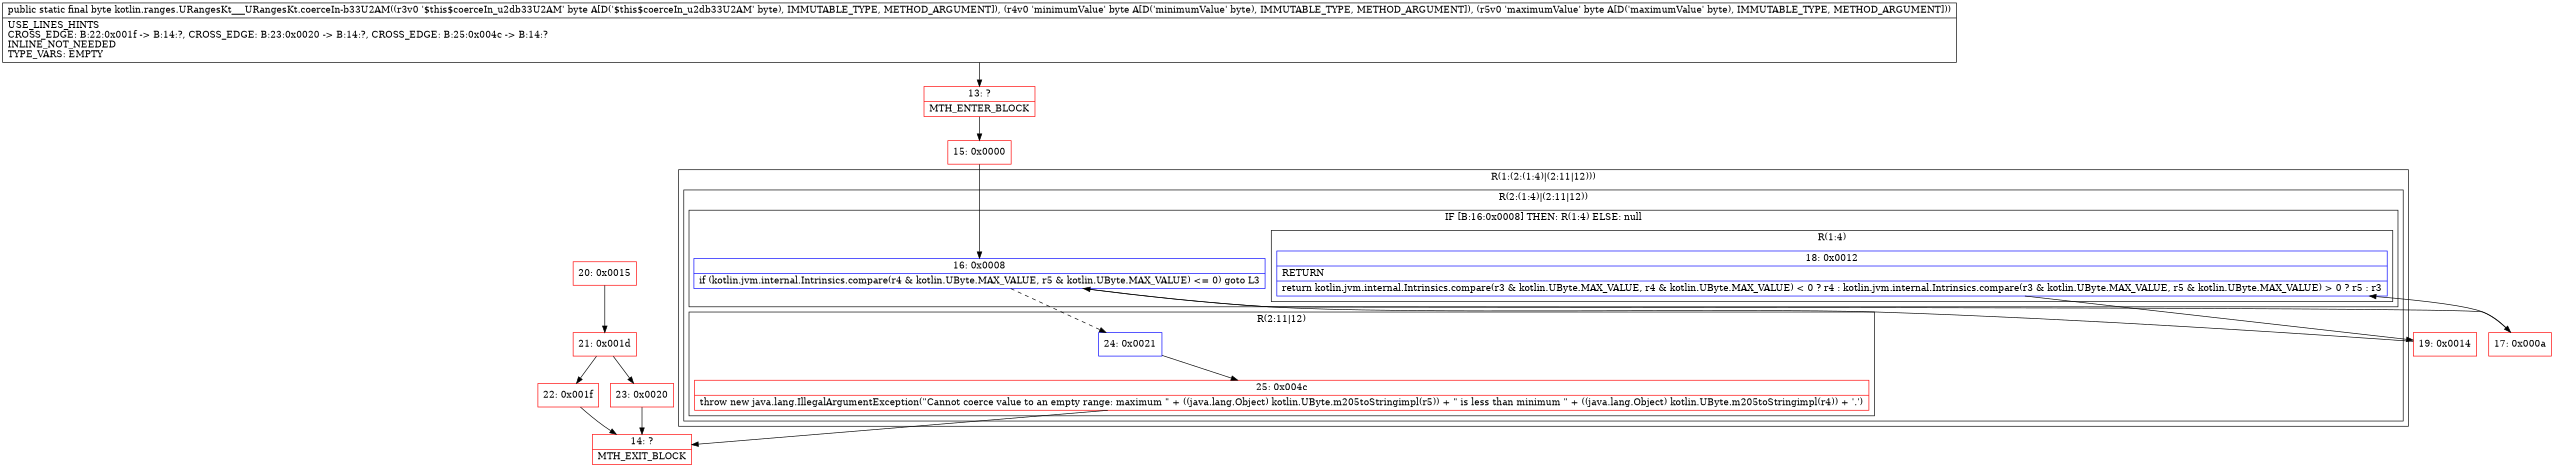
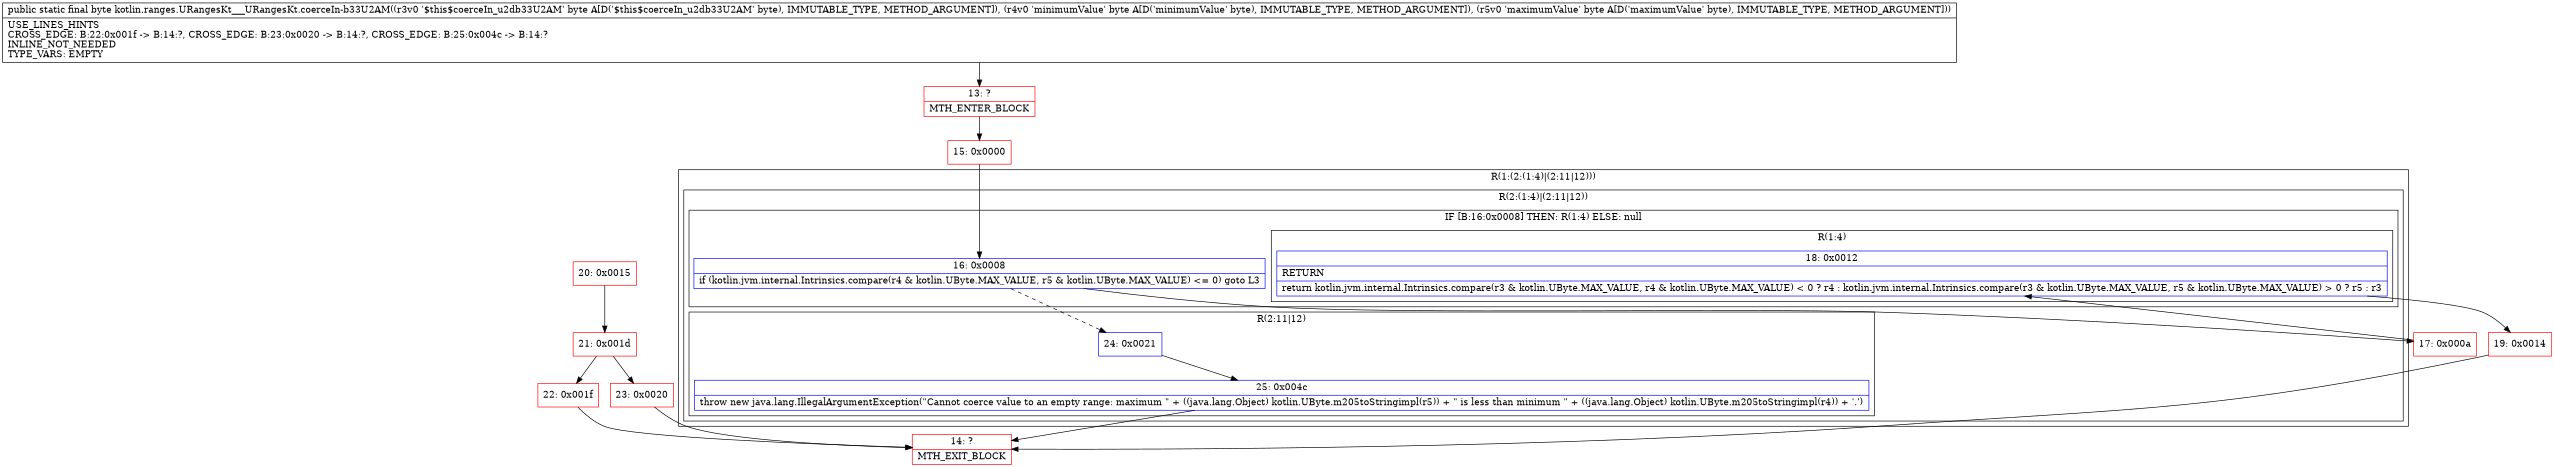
(1884, 312) -> (1756, 434)
(1282, 395) -> (1282, 395)
